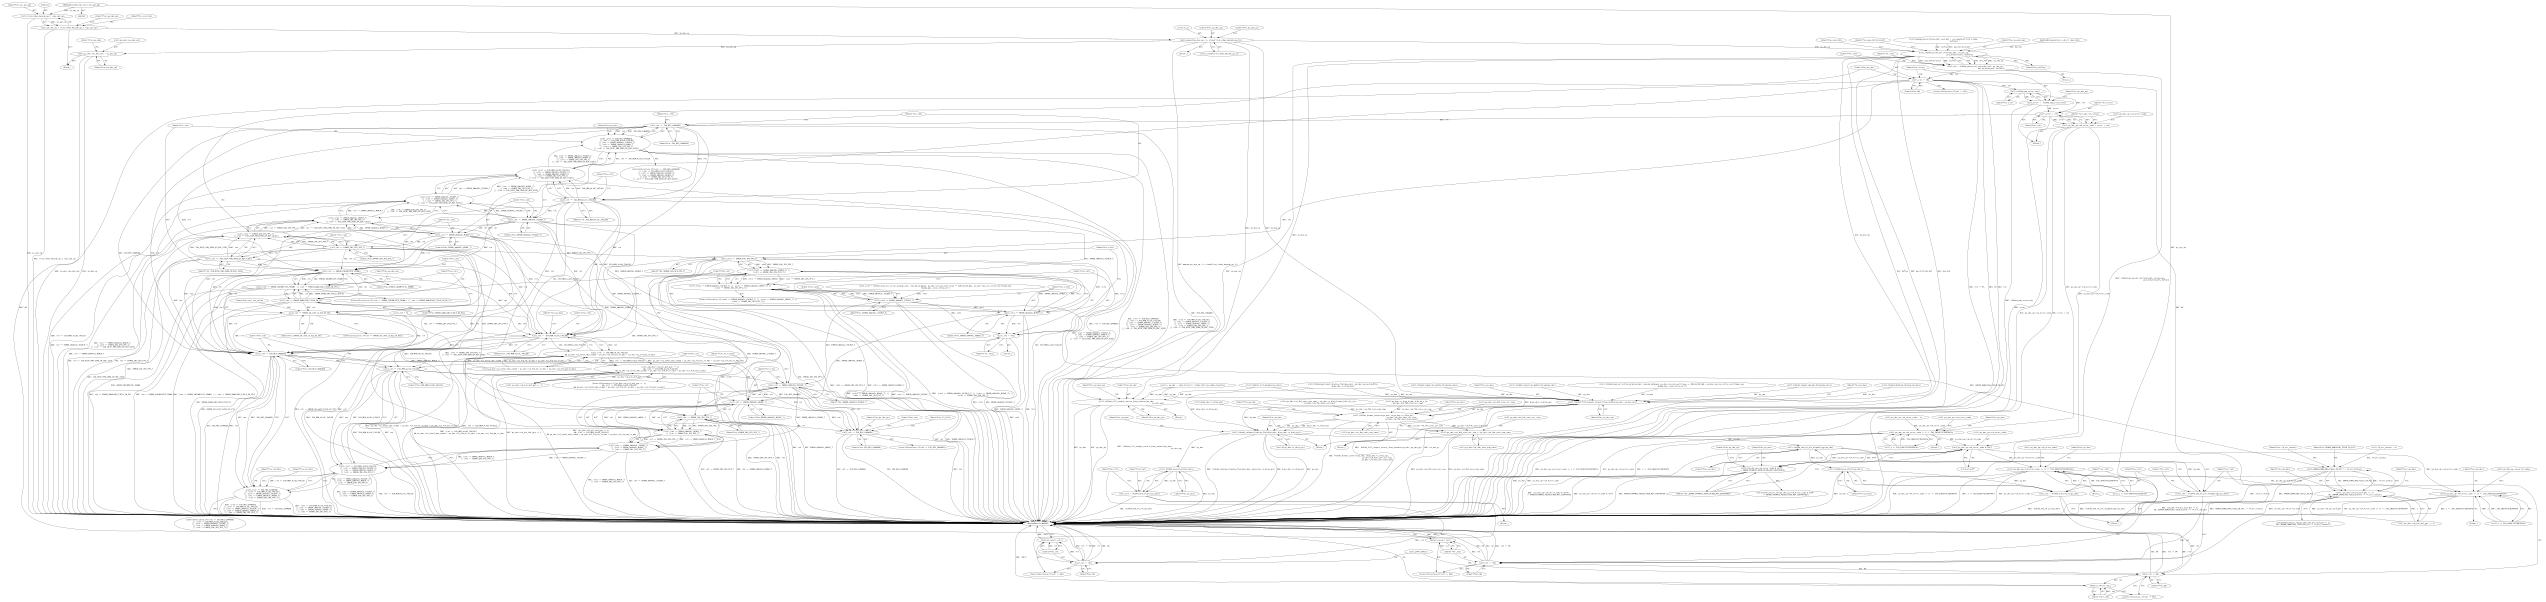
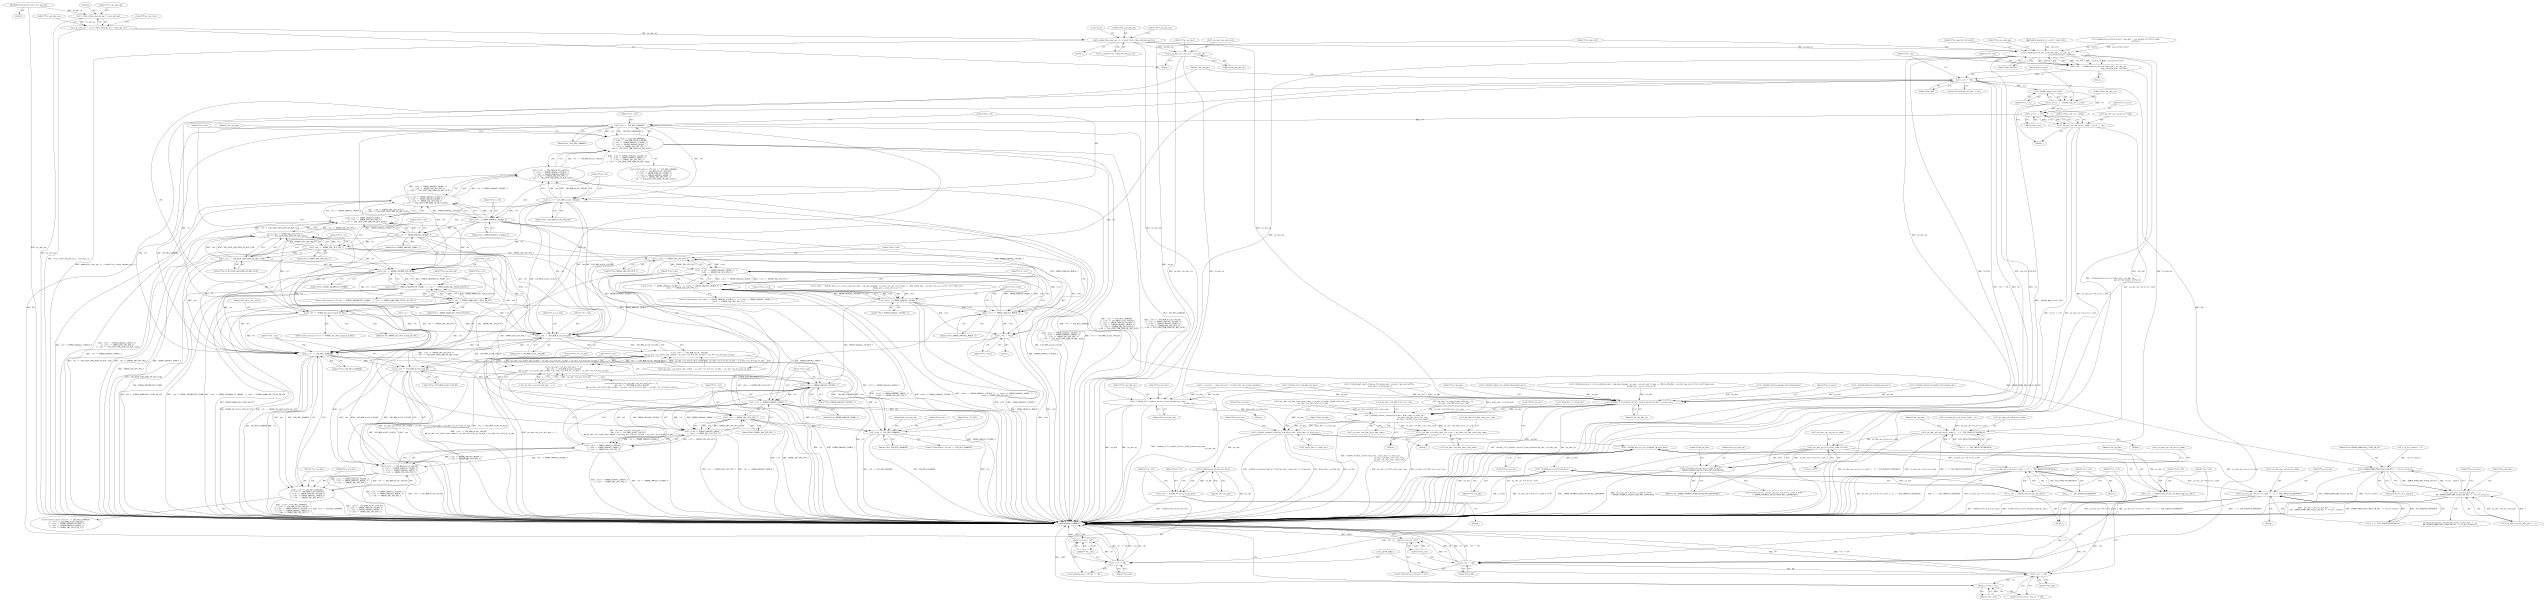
none -> (505, 318)
(1706, 432) -> (1158, 113)
none -> (2385, 483)
